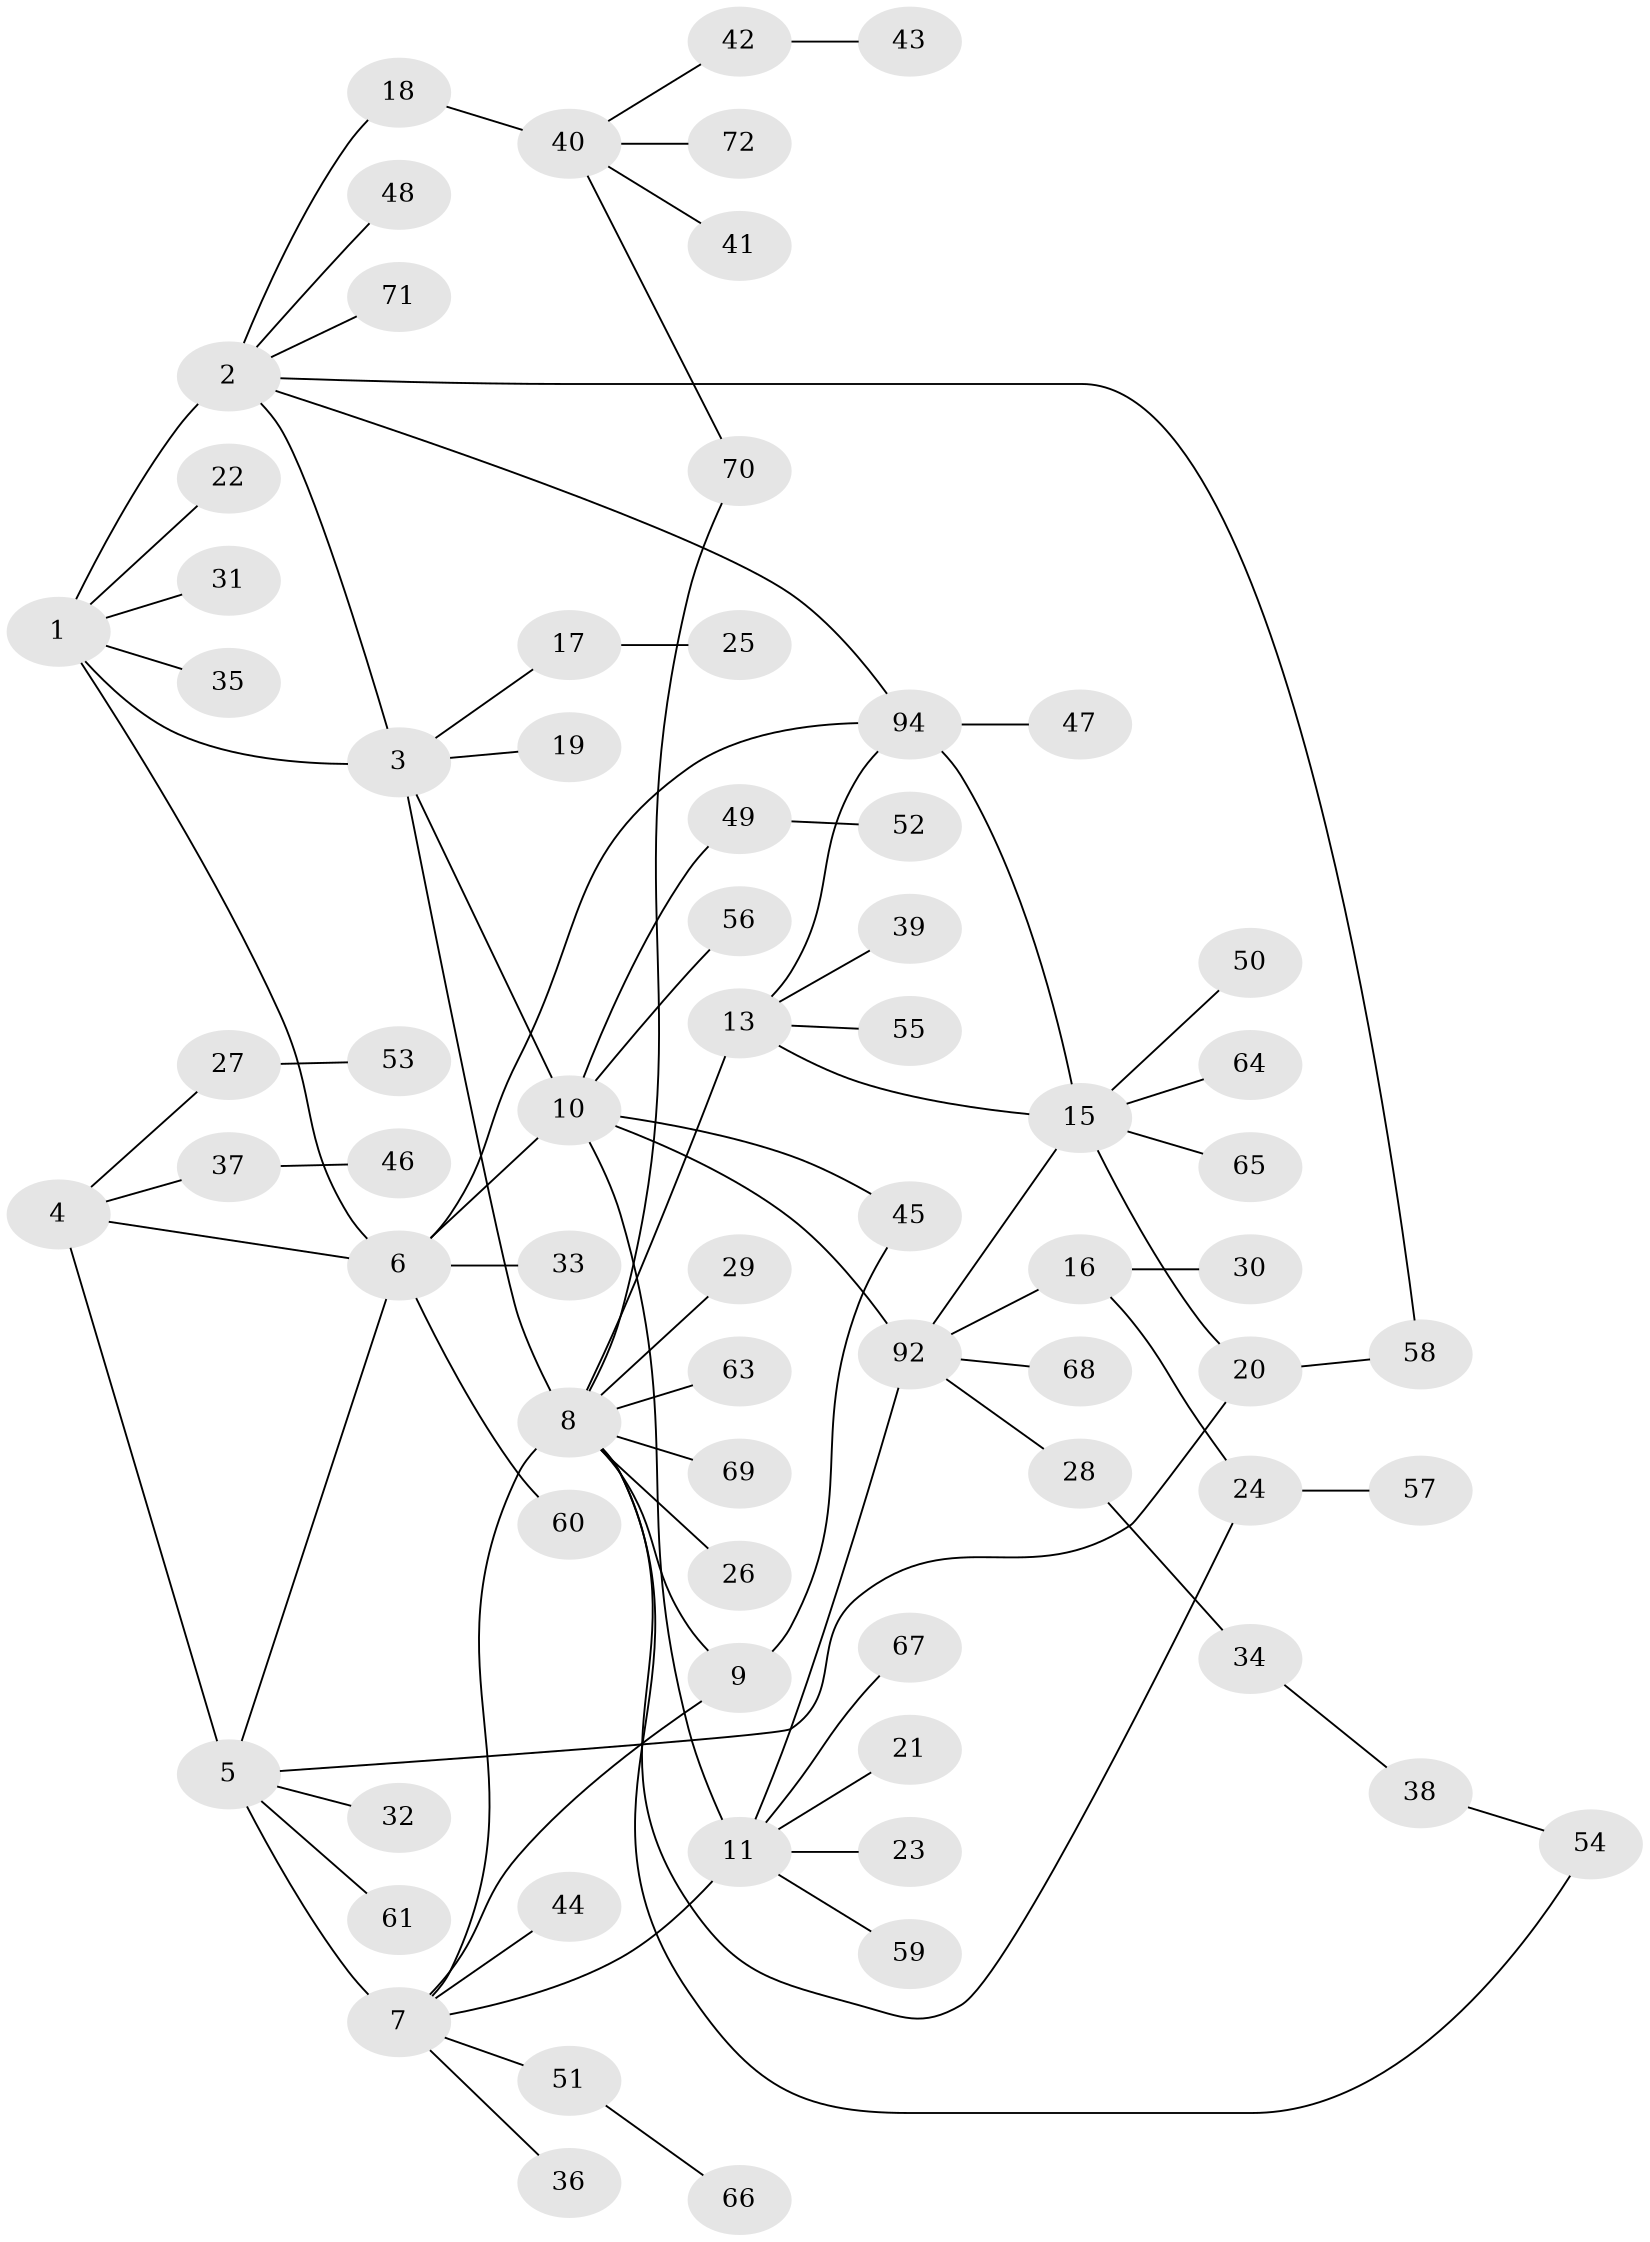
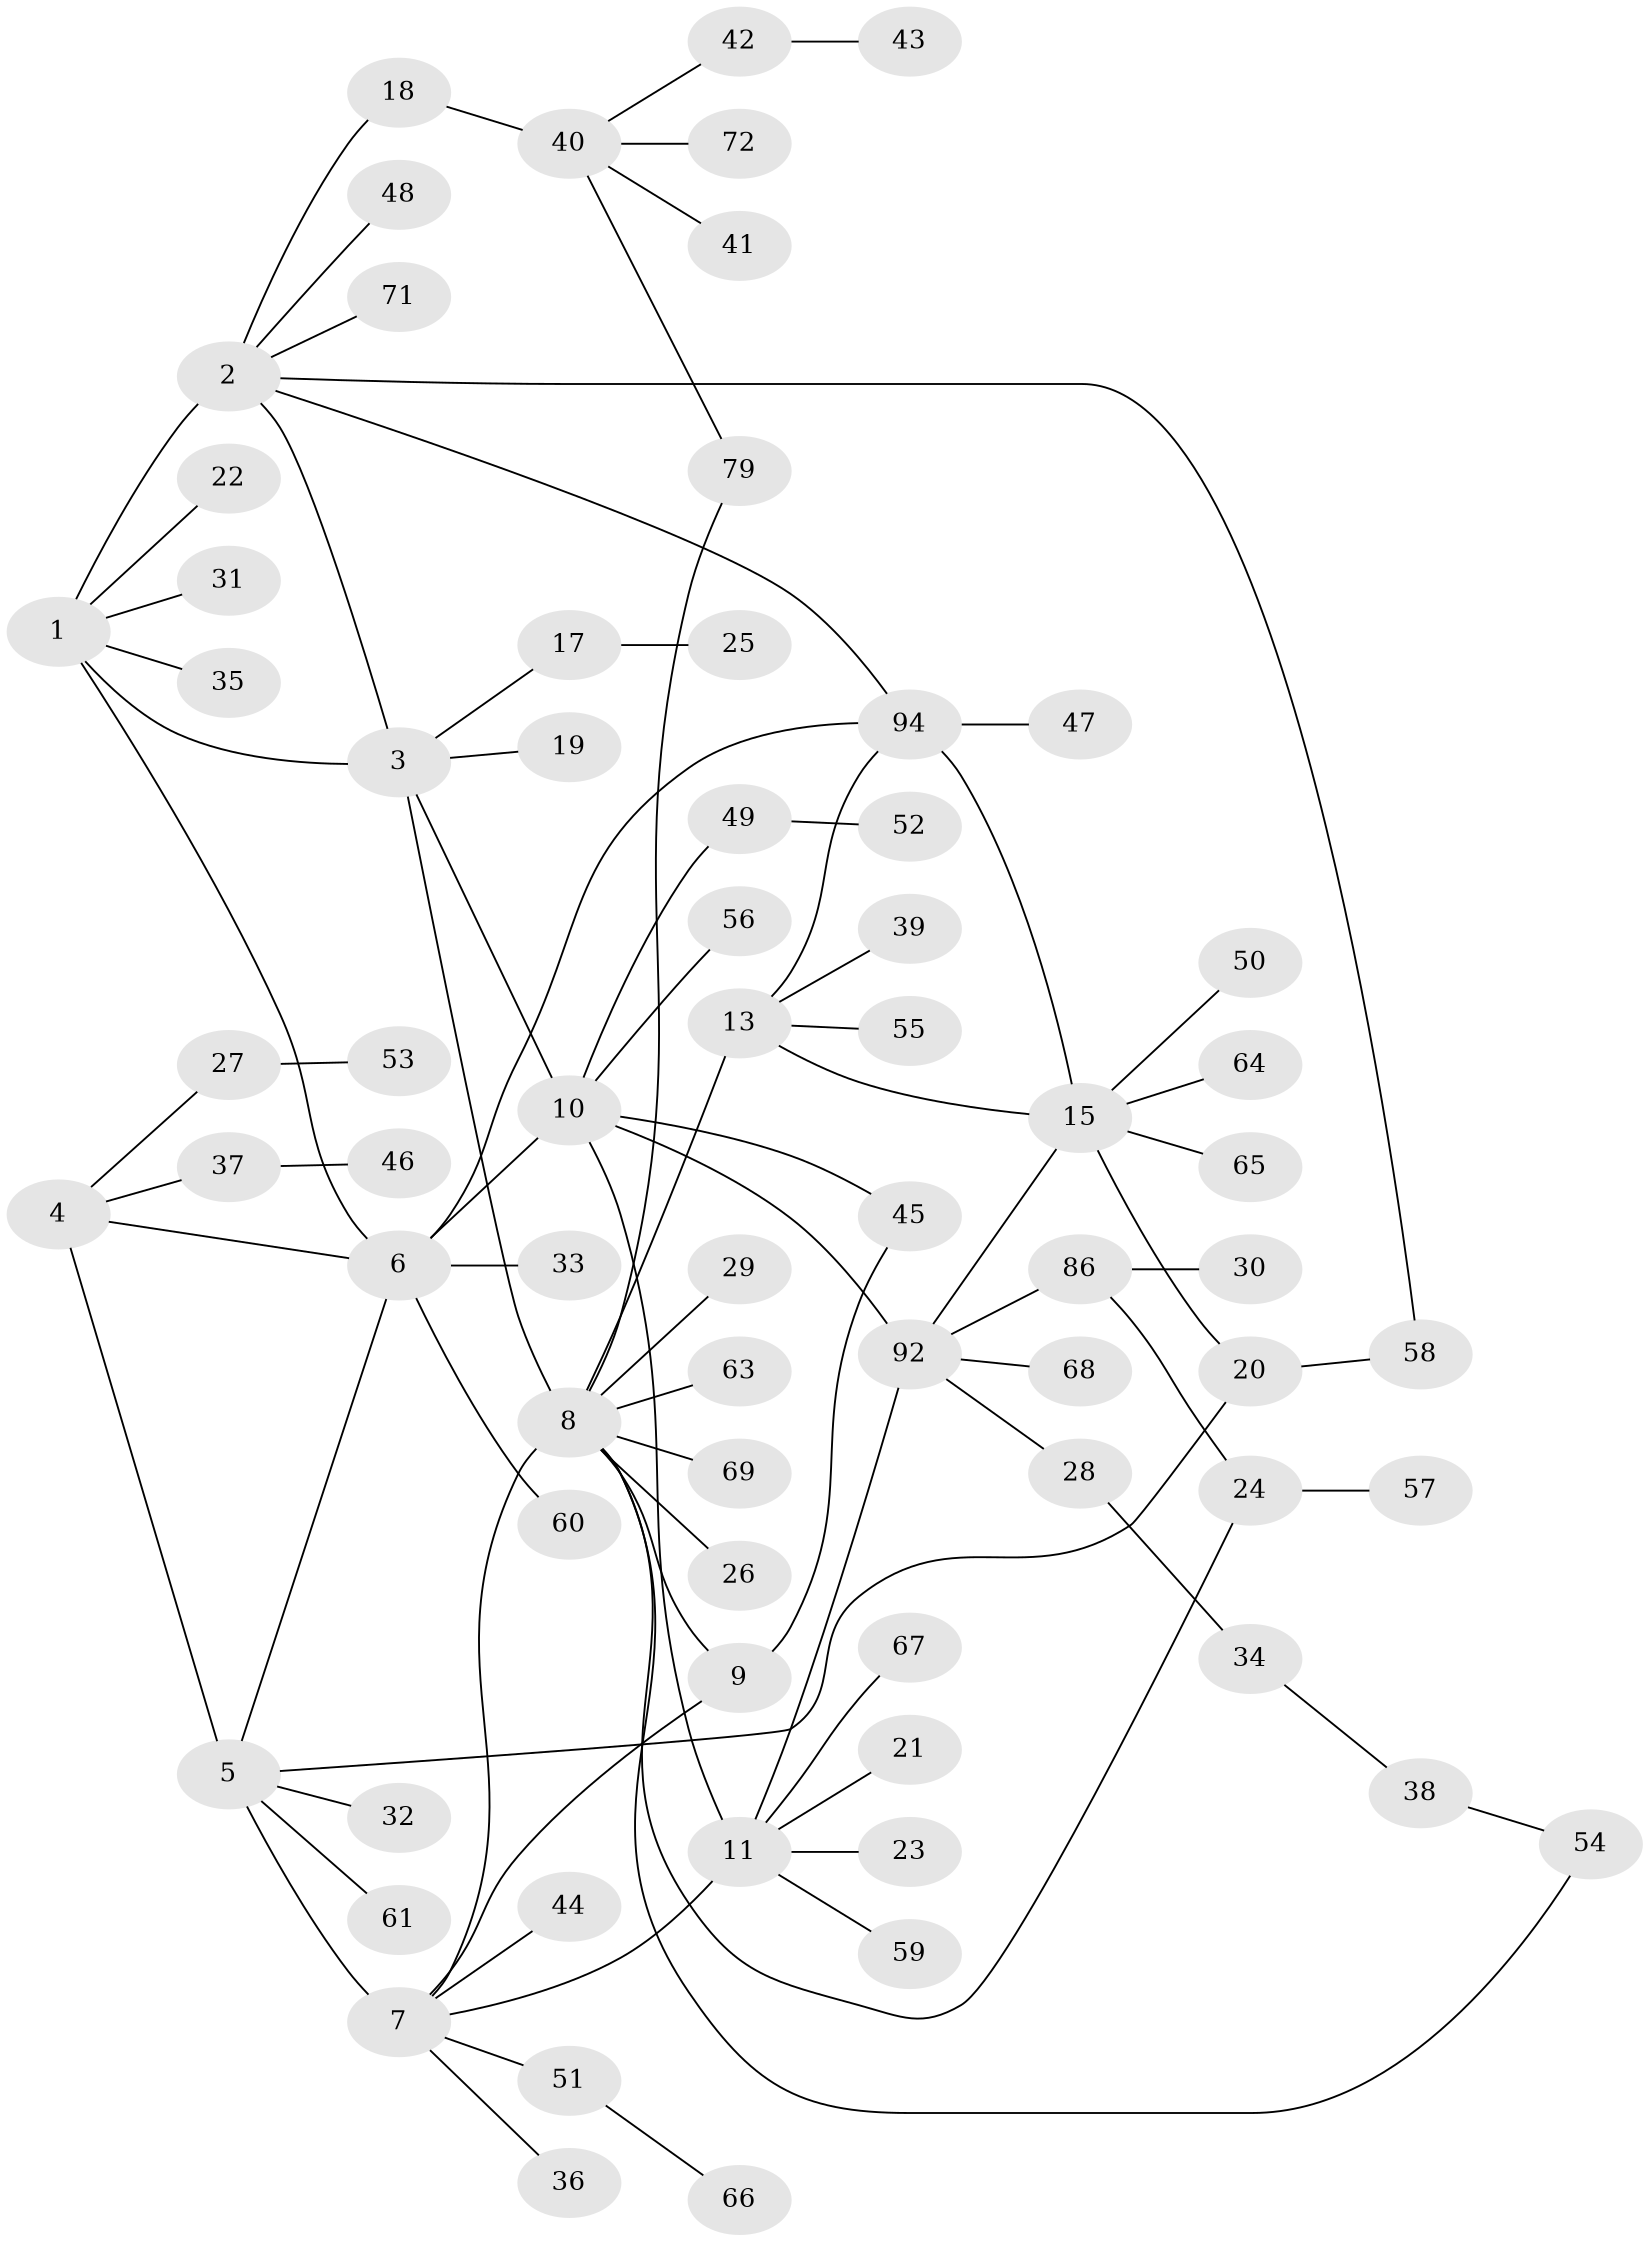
(740, 471) -> (740, 471)
(1080, 1269) -> (1080, 1269)
